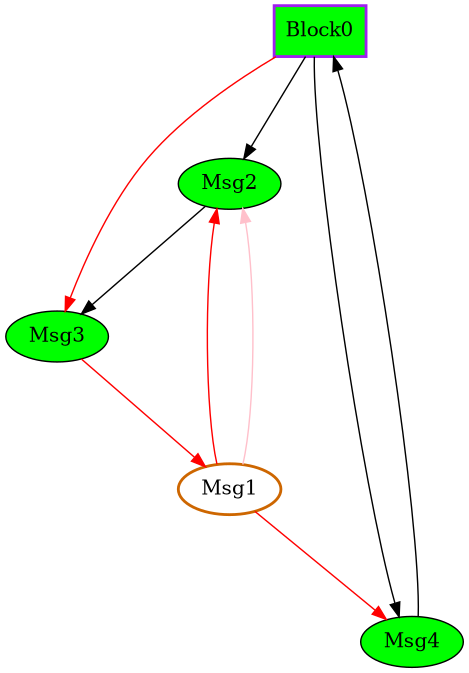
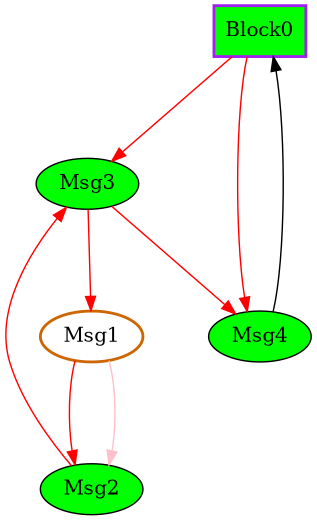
(278, 102) -> none
(149, 256) -> (7, 345)
(343, 332) -> (238, 177)
(315, 561) -> (168, 256)
